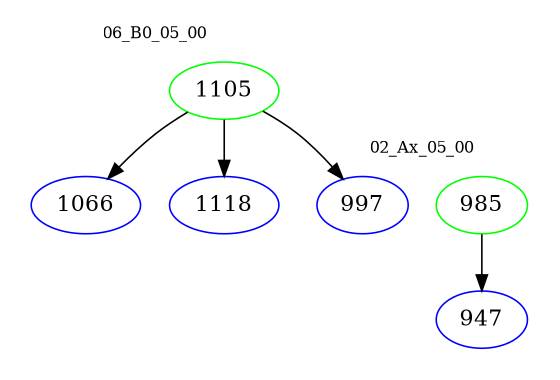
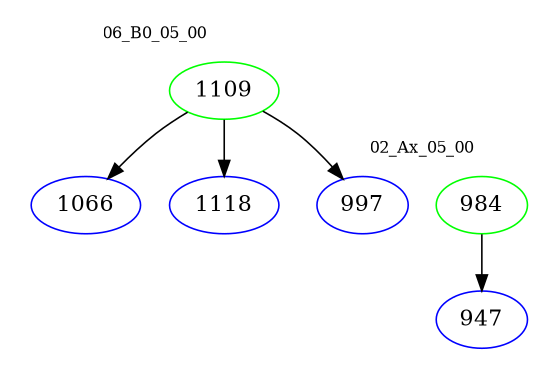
(224, 91) -> (224, 91)
(482, 205) -> (482, 205)
